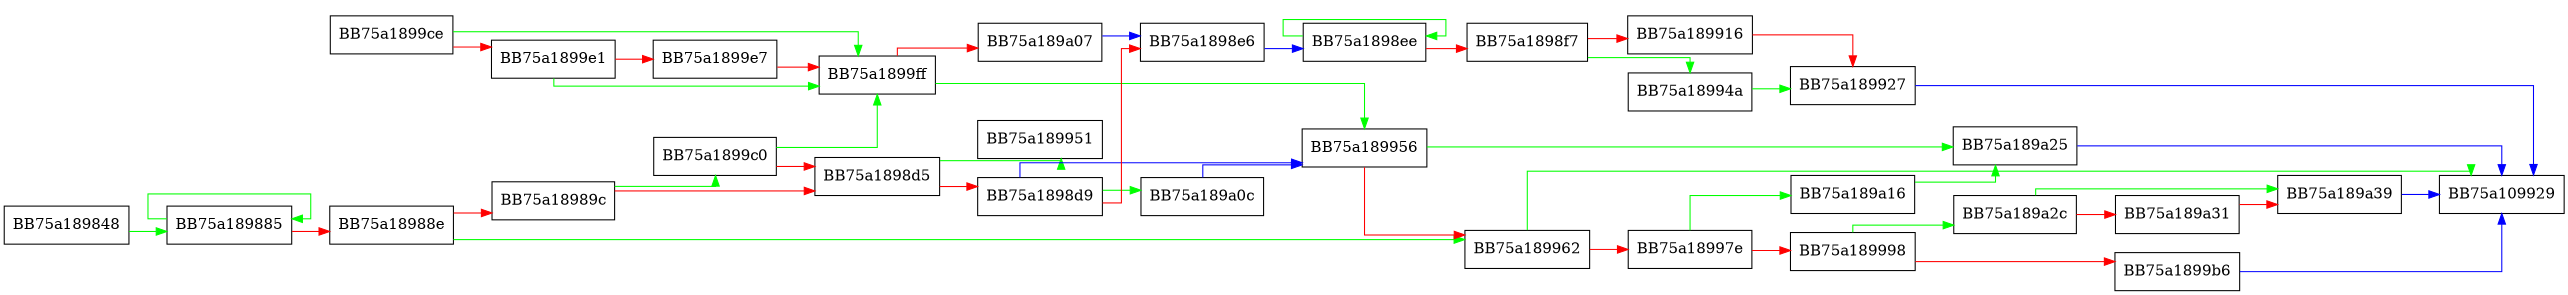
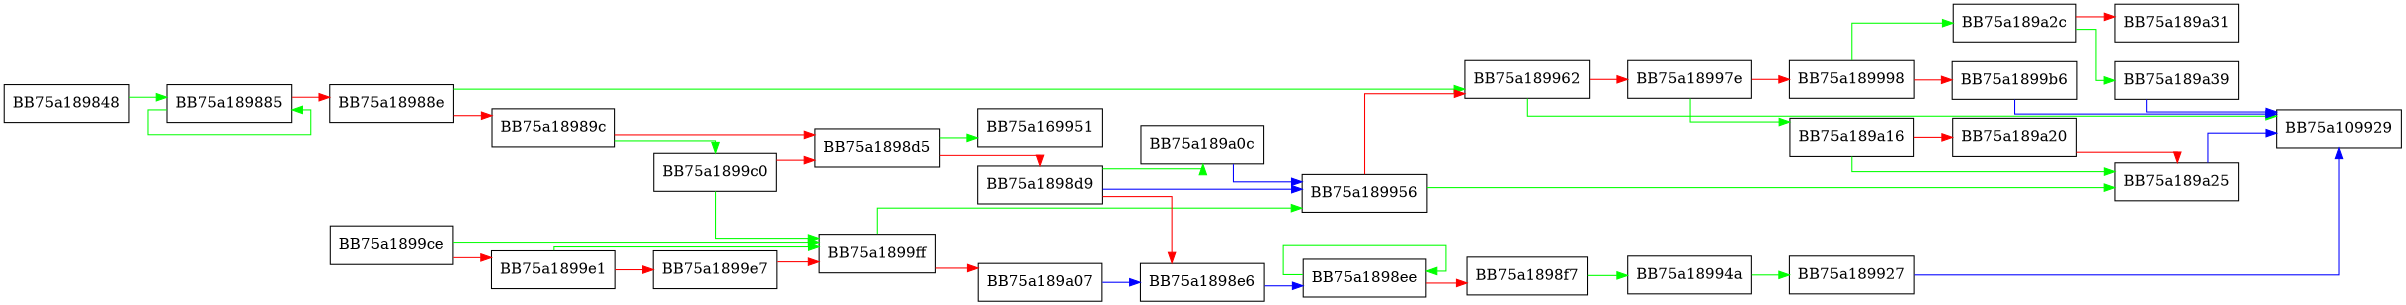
(1690, 35) -> none
none -> (2015, 137)
(1040, 140) -> (1040, 128)
(2253, 205) -> none
